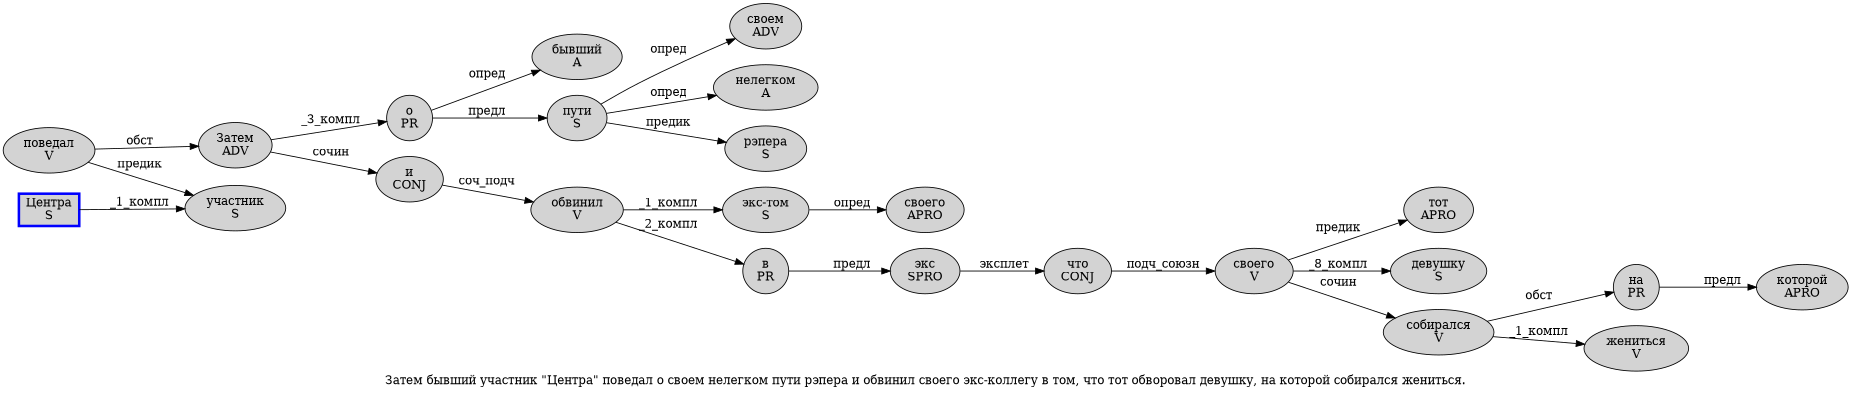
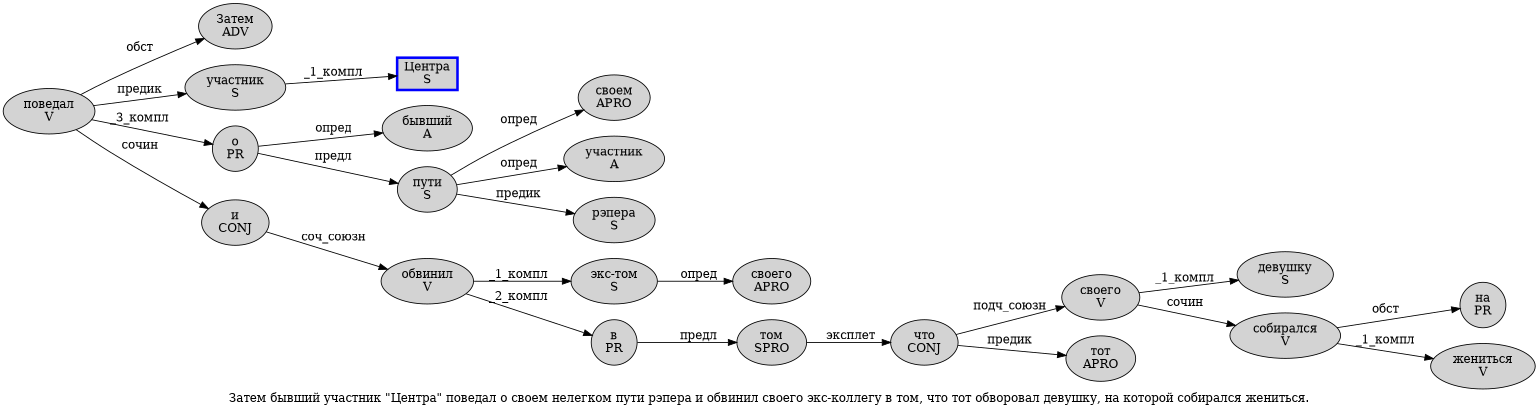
(766, 26) -> (614, 98)
(766, 87) -> (614, 159)
(325, 131) -> (148, 131)
(320, 162) -> (138, 169)
(487, 181) -> (333, 237)
(128, 209) -> (337, 80)
(1344, 241) -> (1008, 350)
(1338, 265) -> (1185, 278)
(925, 271) -> (772, 342)
(1802, 287) -> none
